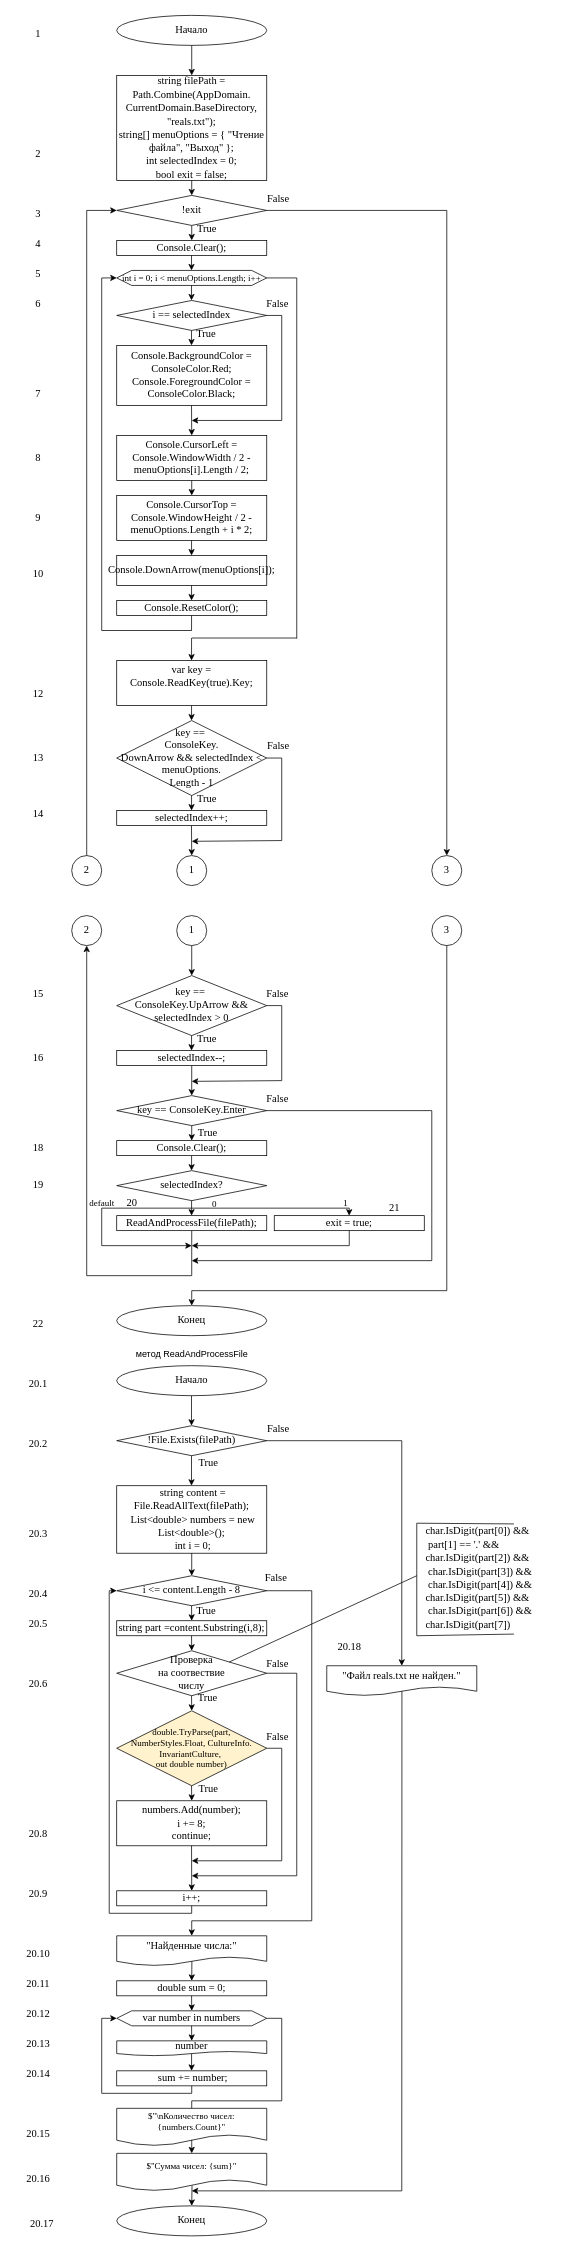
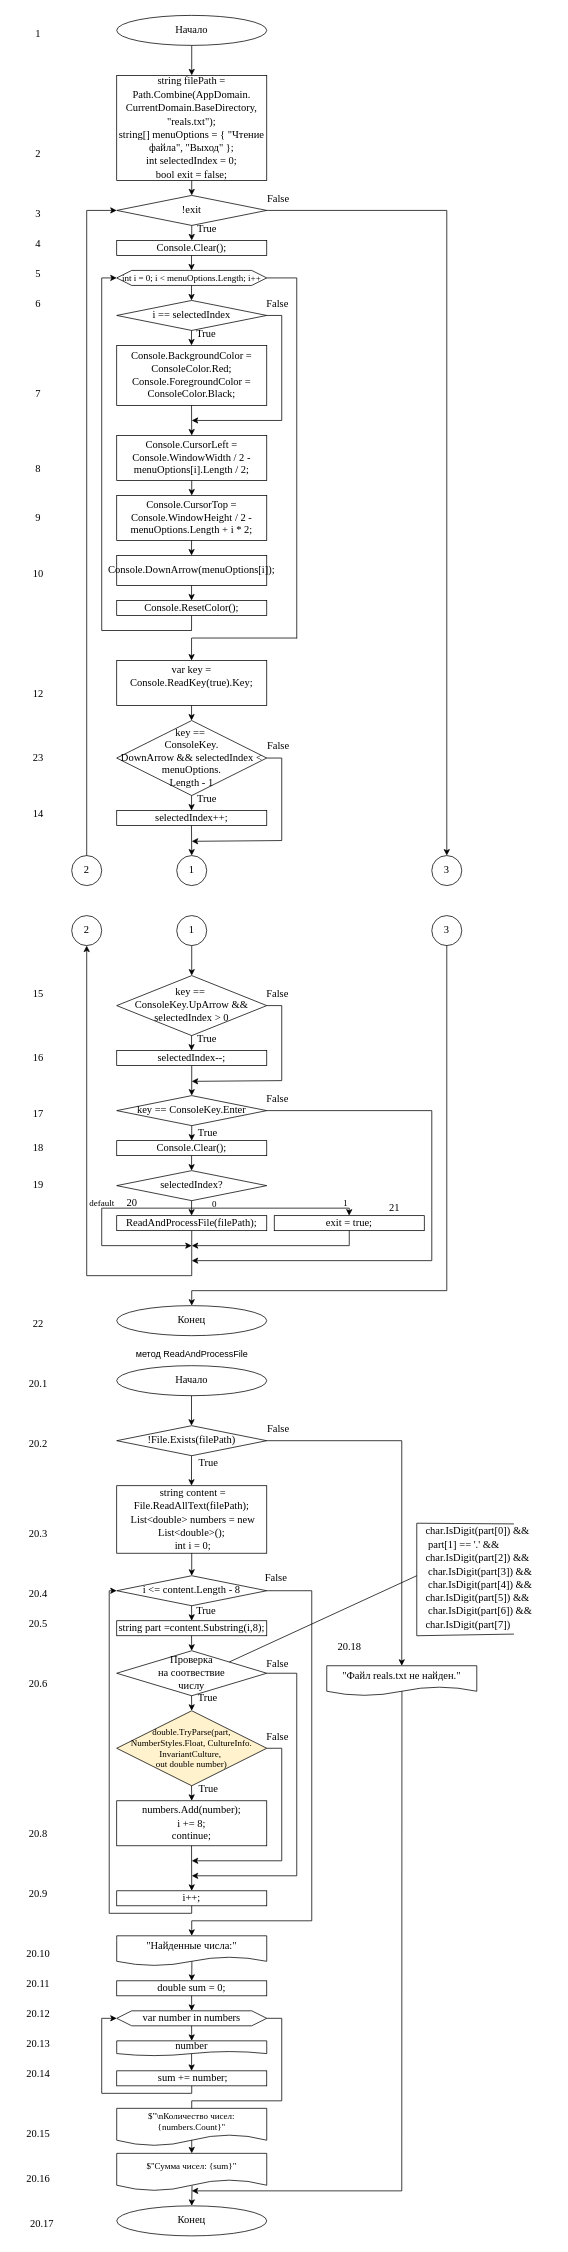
(38, 458) -> (38, 469)
(38, 758) -> (38, 758)
none -> (38, 1114)
